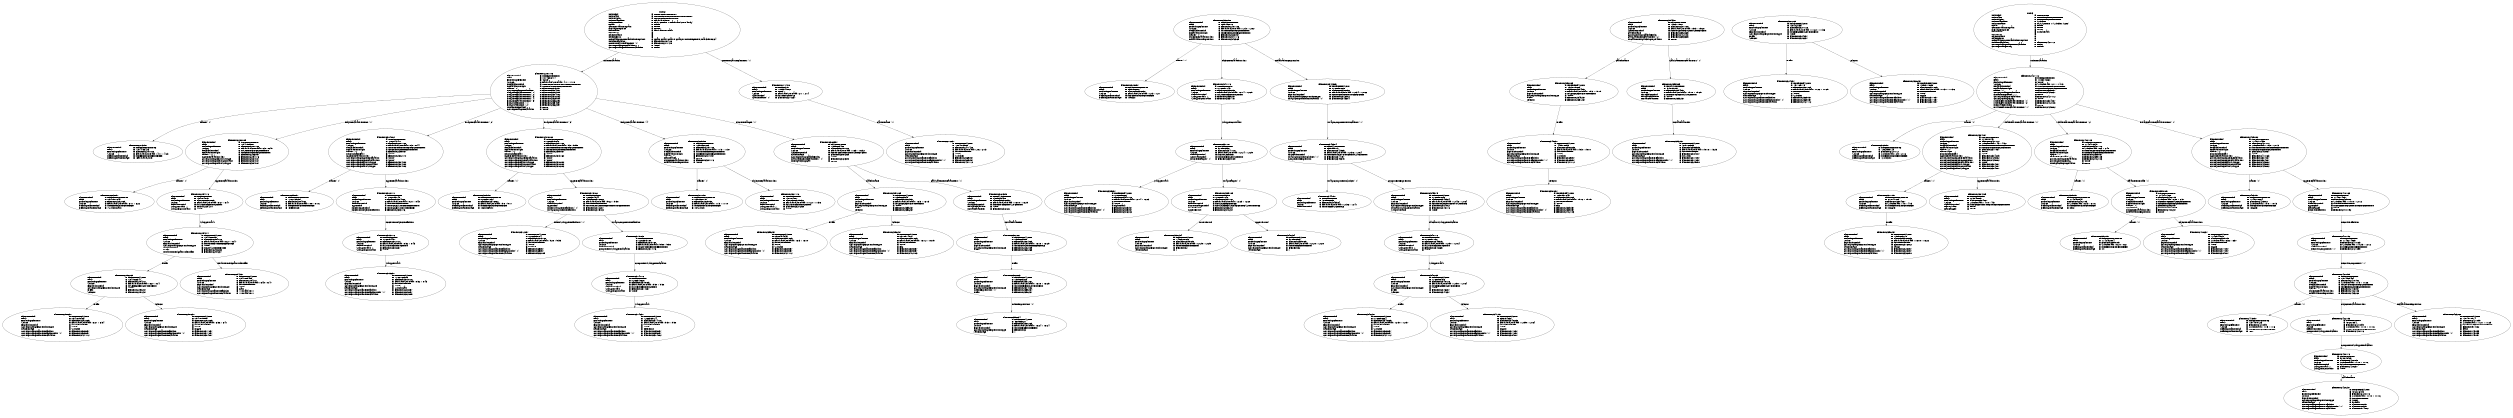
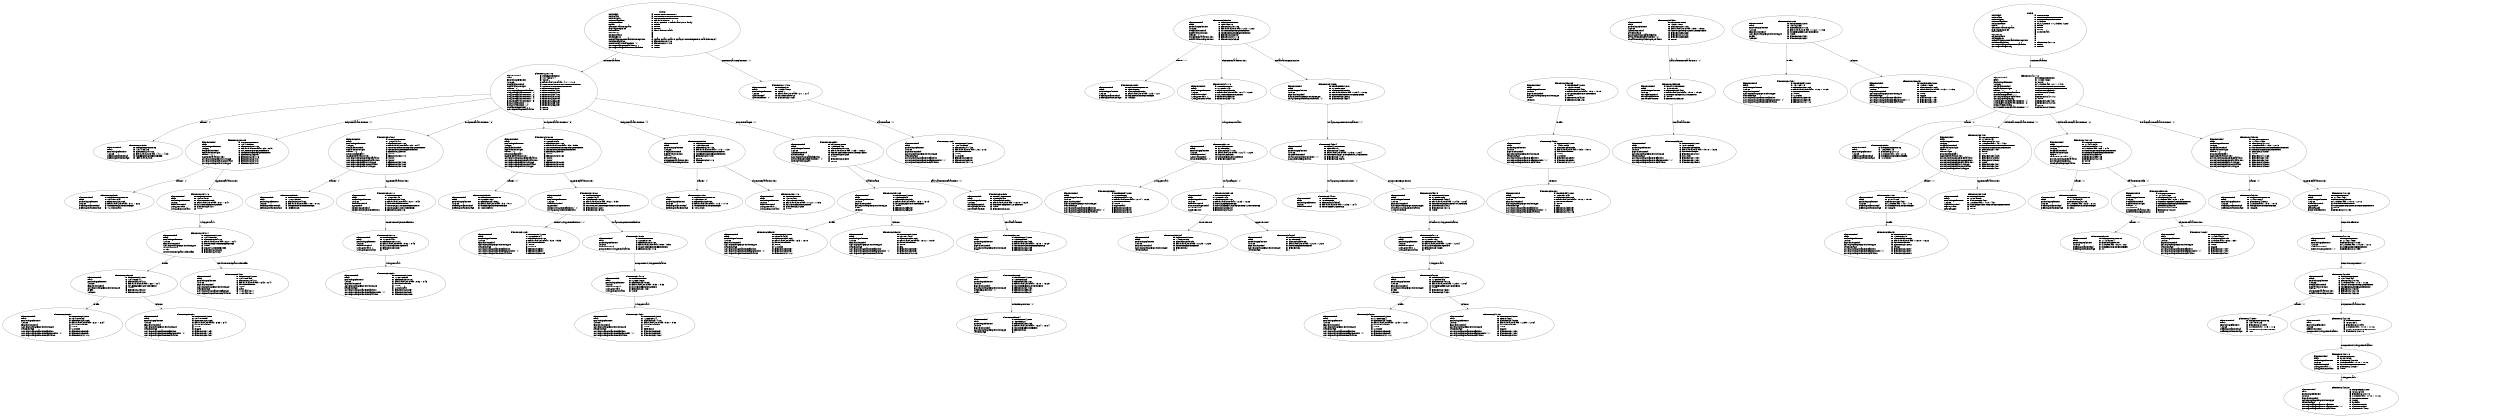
(1615, 61) -> none
(205, 207) -> (206, 207)
(1012, 262) -> none
(2452, 325) -> none
(2348, 378) -> (2348, 378)
